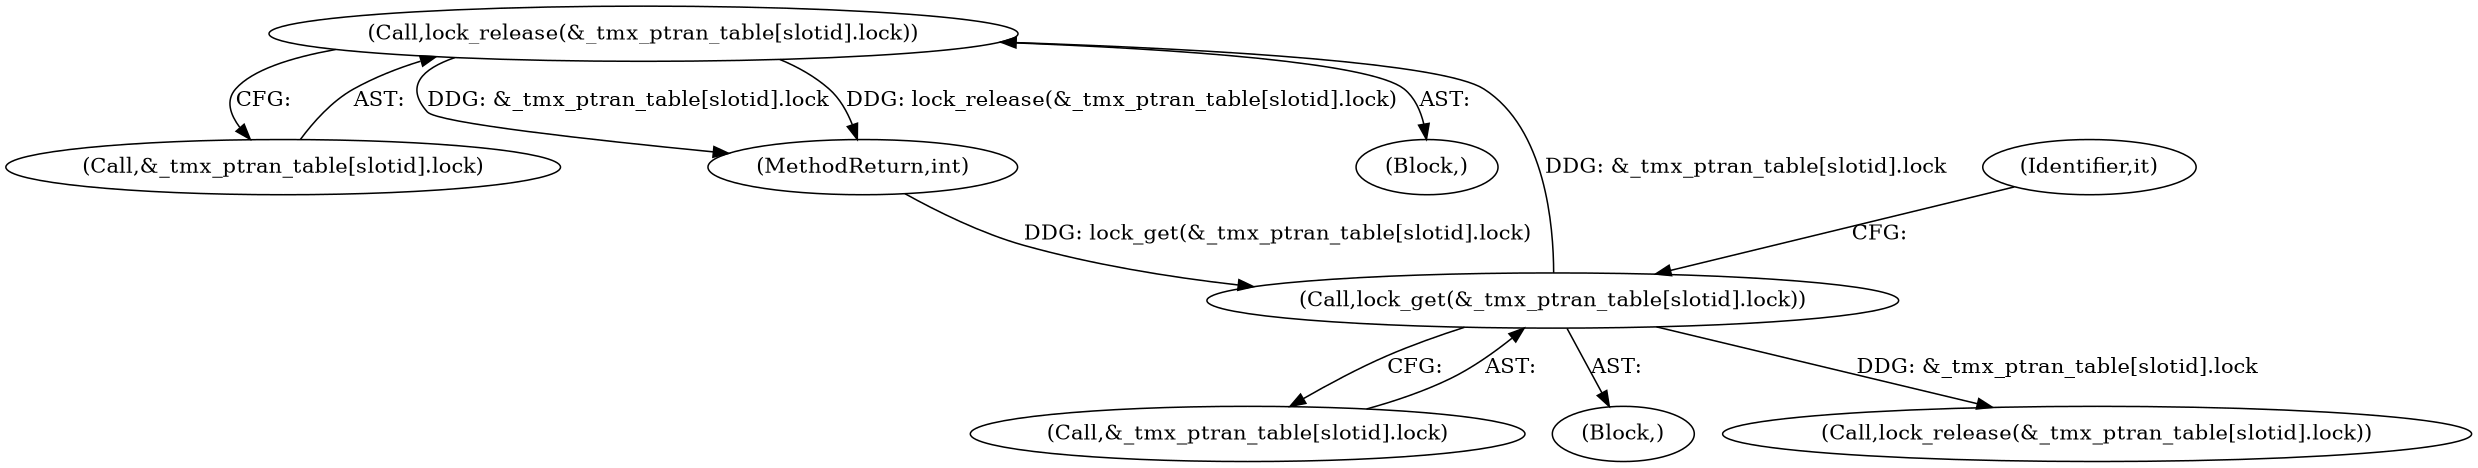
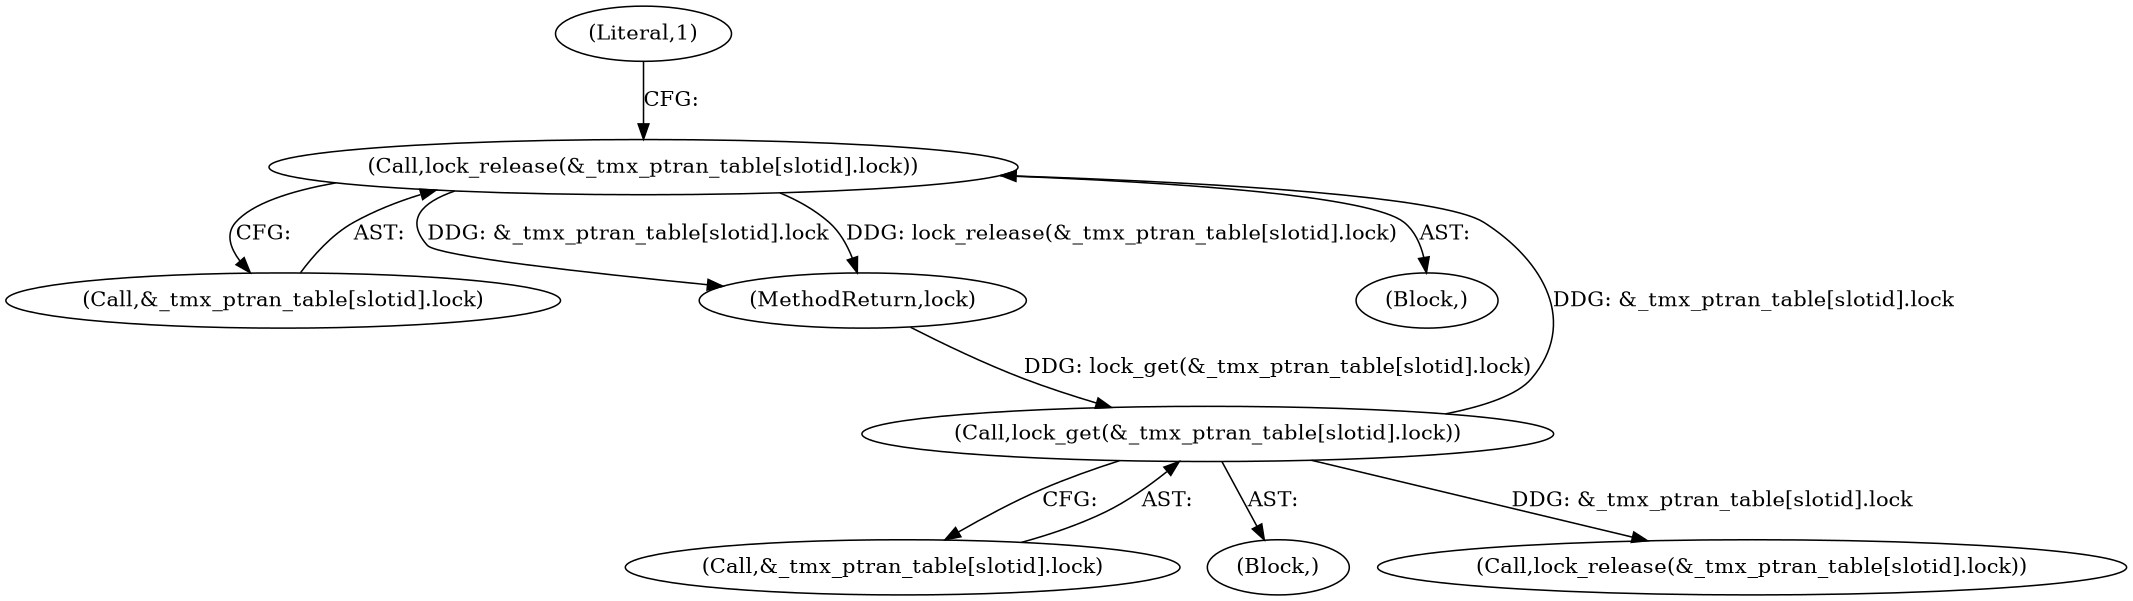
none -> (644, 34)
(863, 167) -> (863, 301)
(2089, 167) -> none
